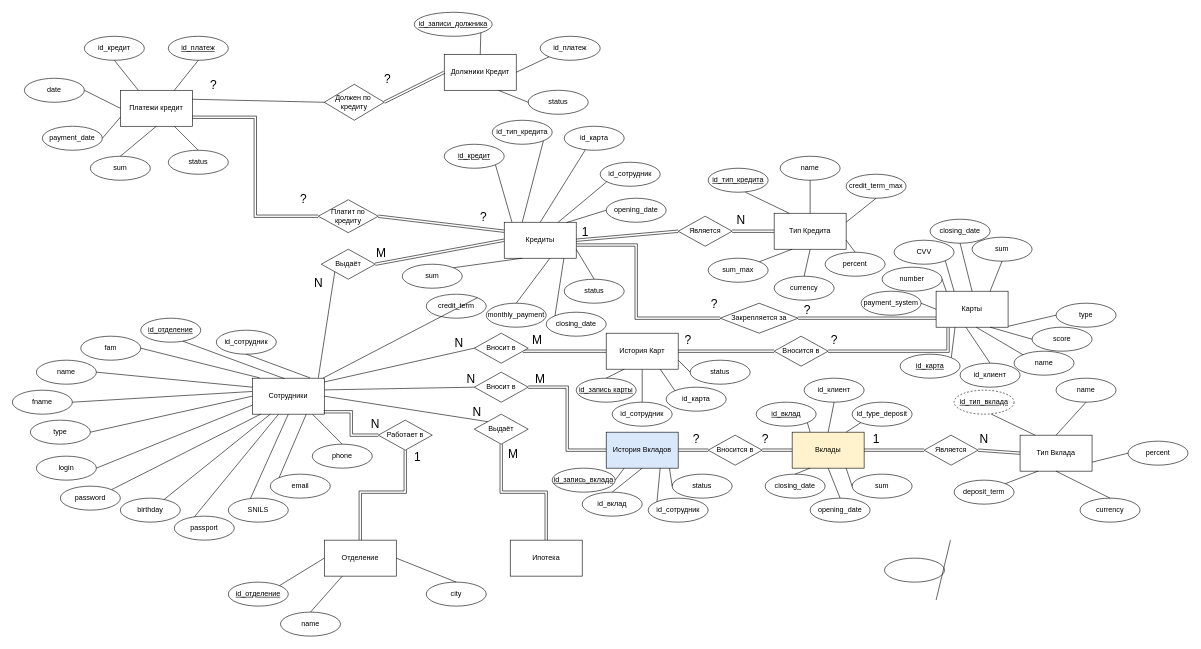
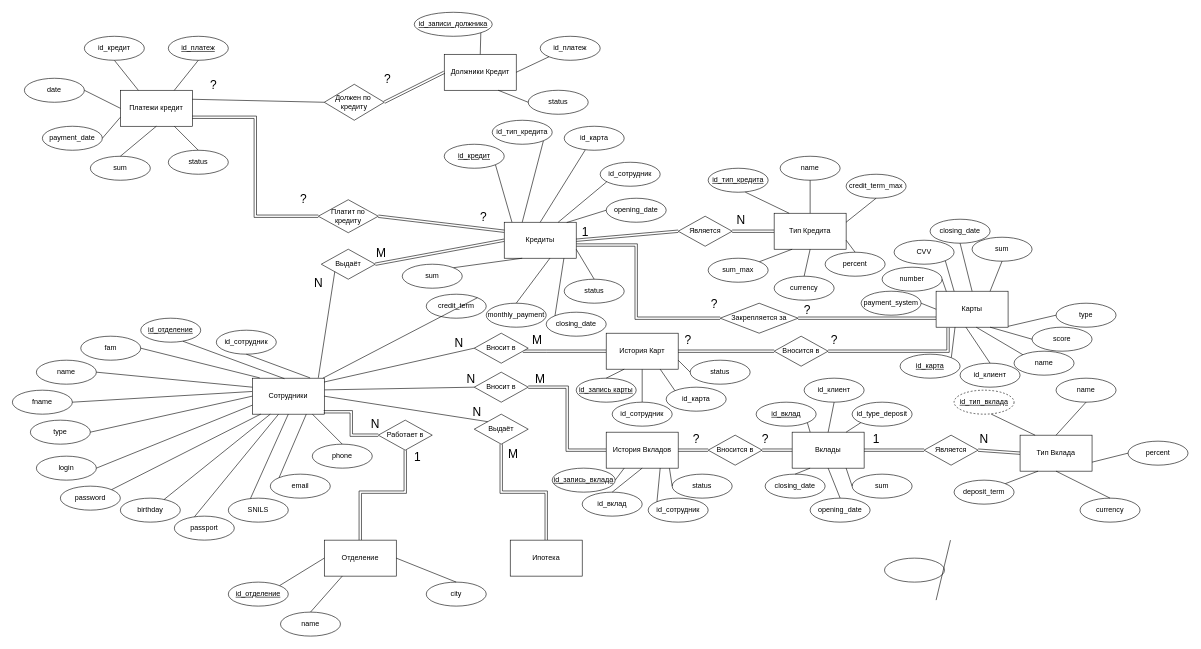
(642, 450) -> (642, 450)
(828, 450) -> (828, 450)
